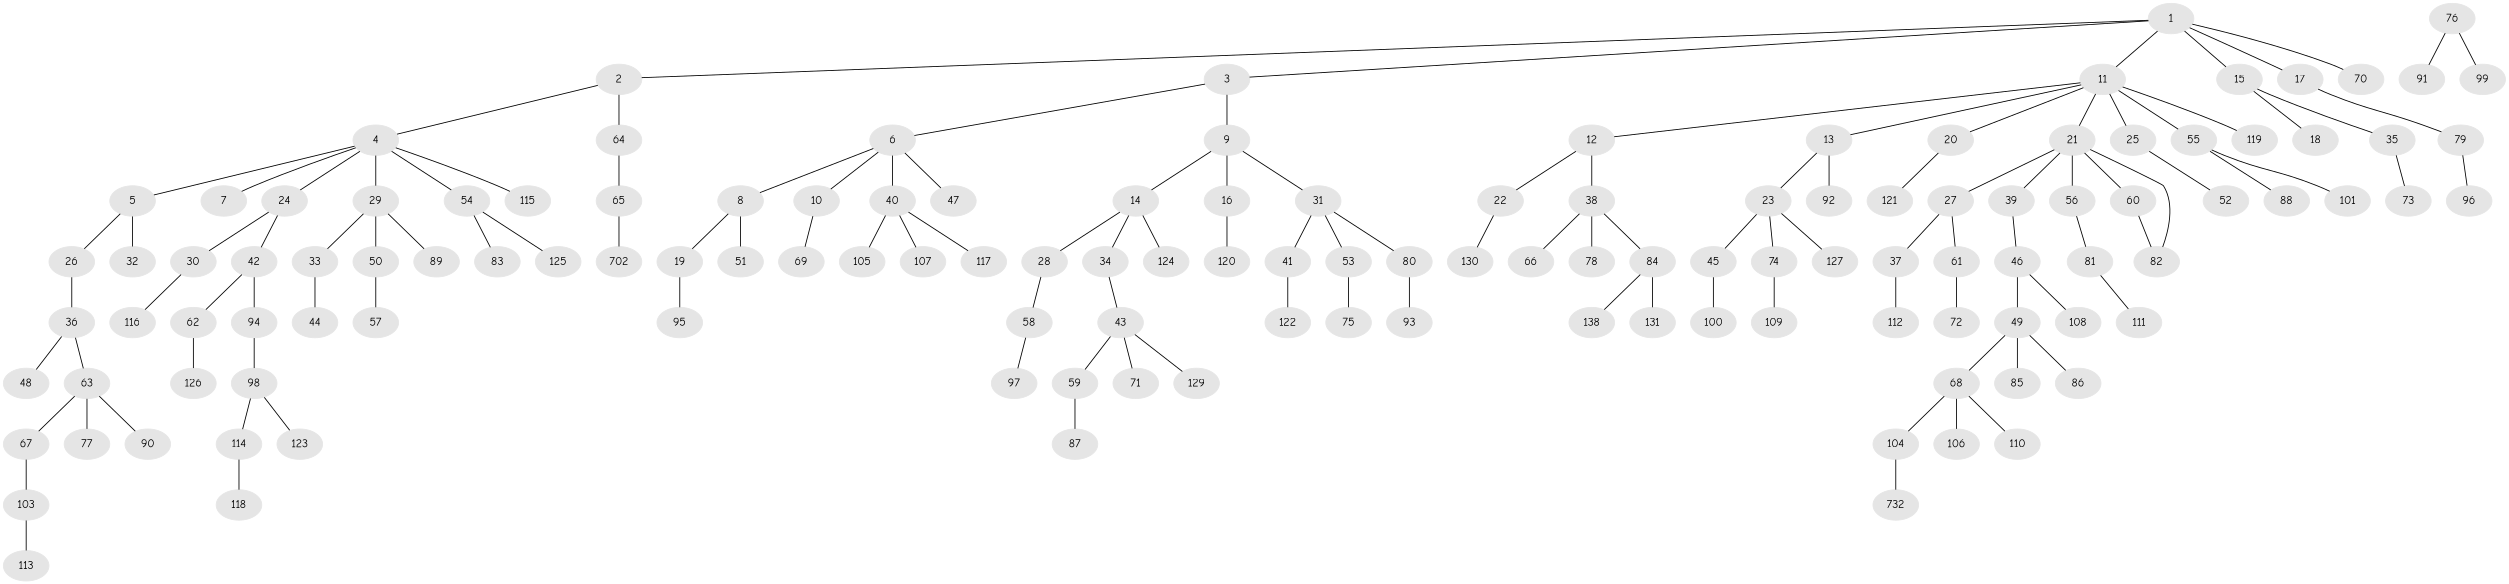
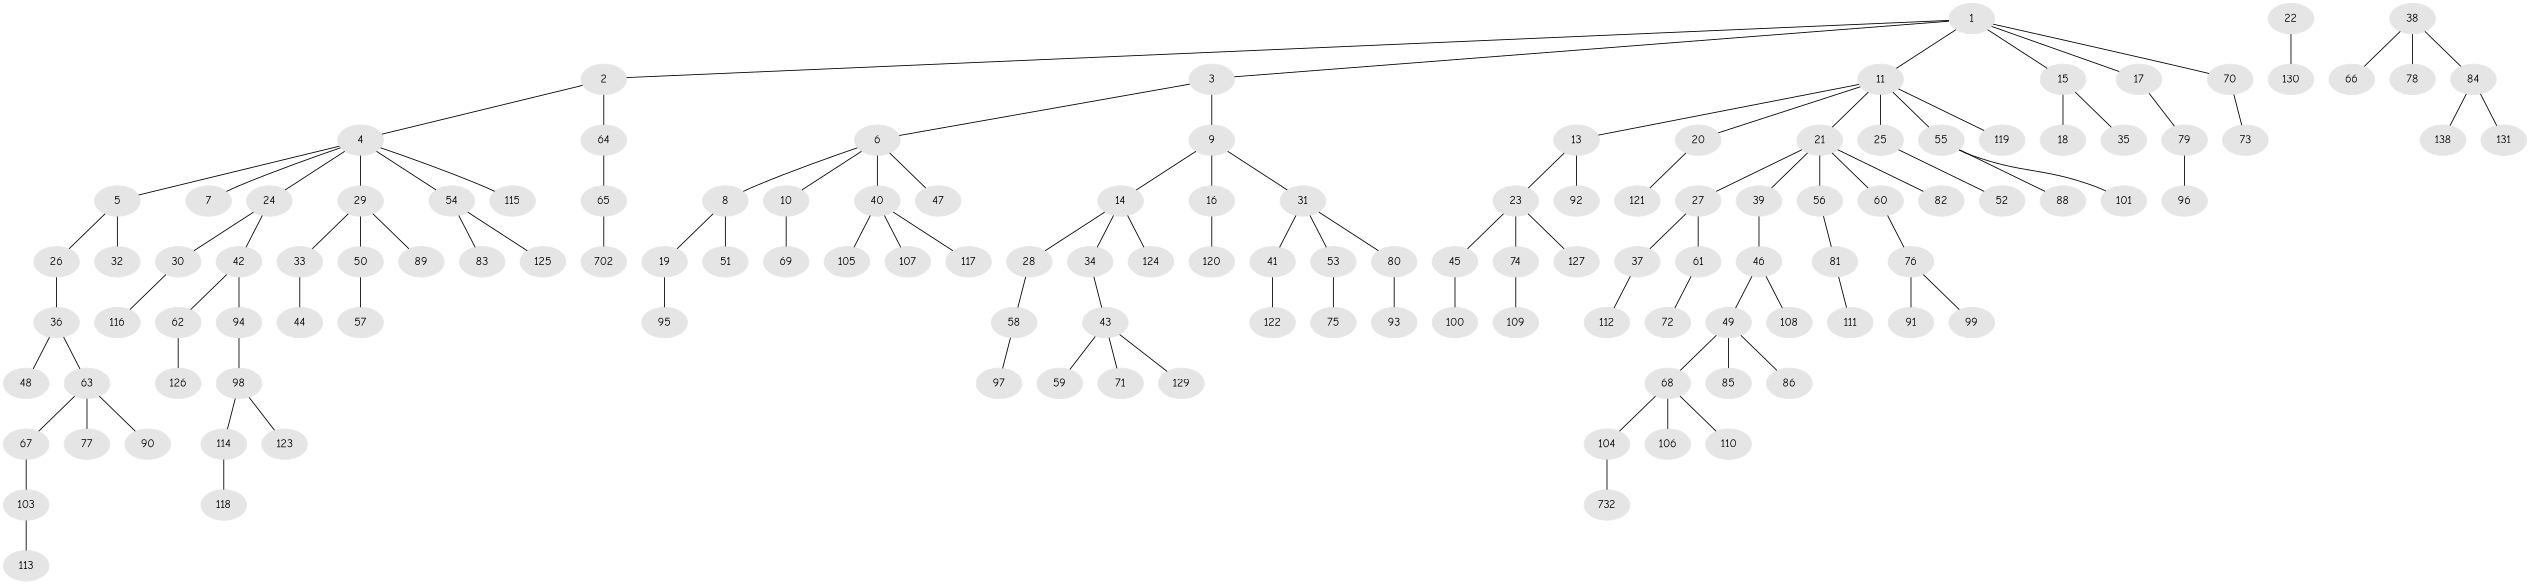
(1592, 140) -> none
(2400, 171) -> (2238, 110)
(2145, 231) -> (1896, 231)
(1075, 444) -> none
